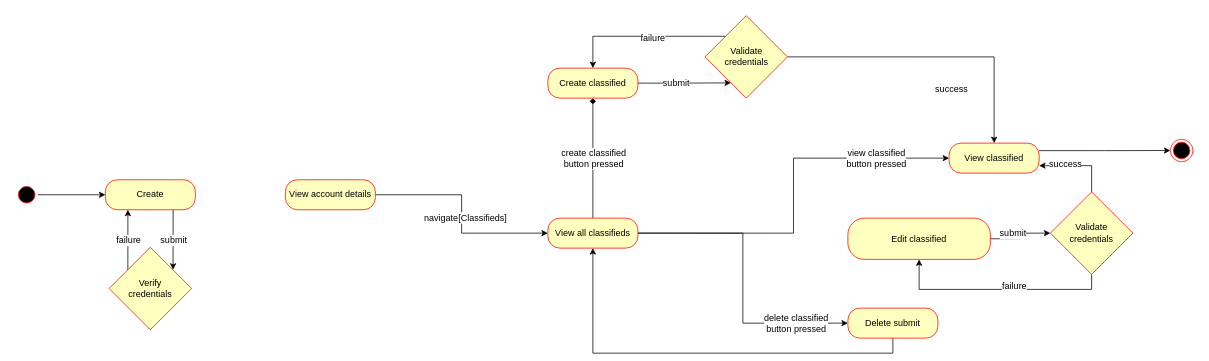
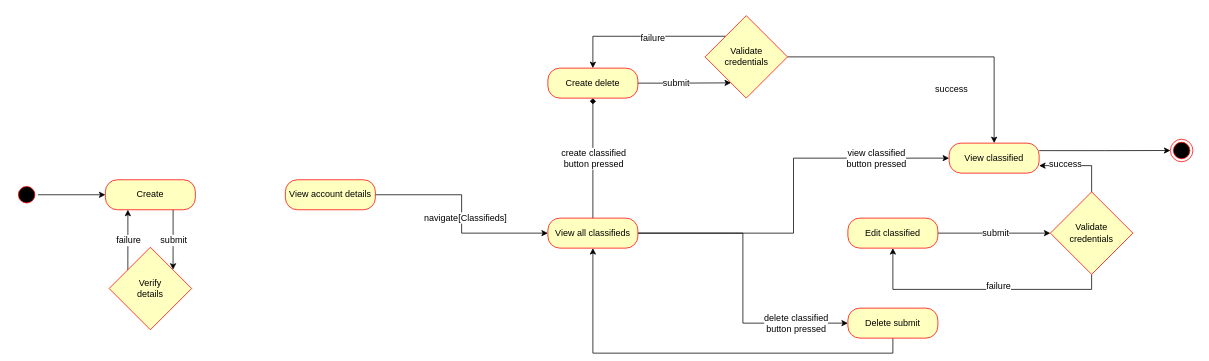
(593, 83) -> (593, 83)
(919, 239) -> (893, 233)
(150, 288) -> (150, 288)
